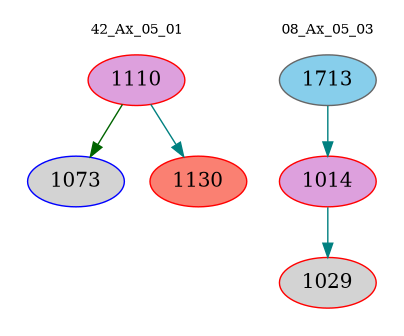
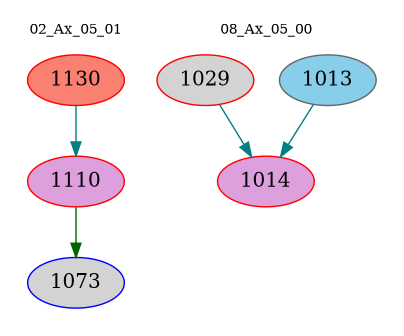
(137, 30) -> (76, 30)
(328, 30) -> (267, 30)
(328, 80) -> (328, 80)
(163, 124) -> (76, 124)
(328, 225) -> (232, 124)
